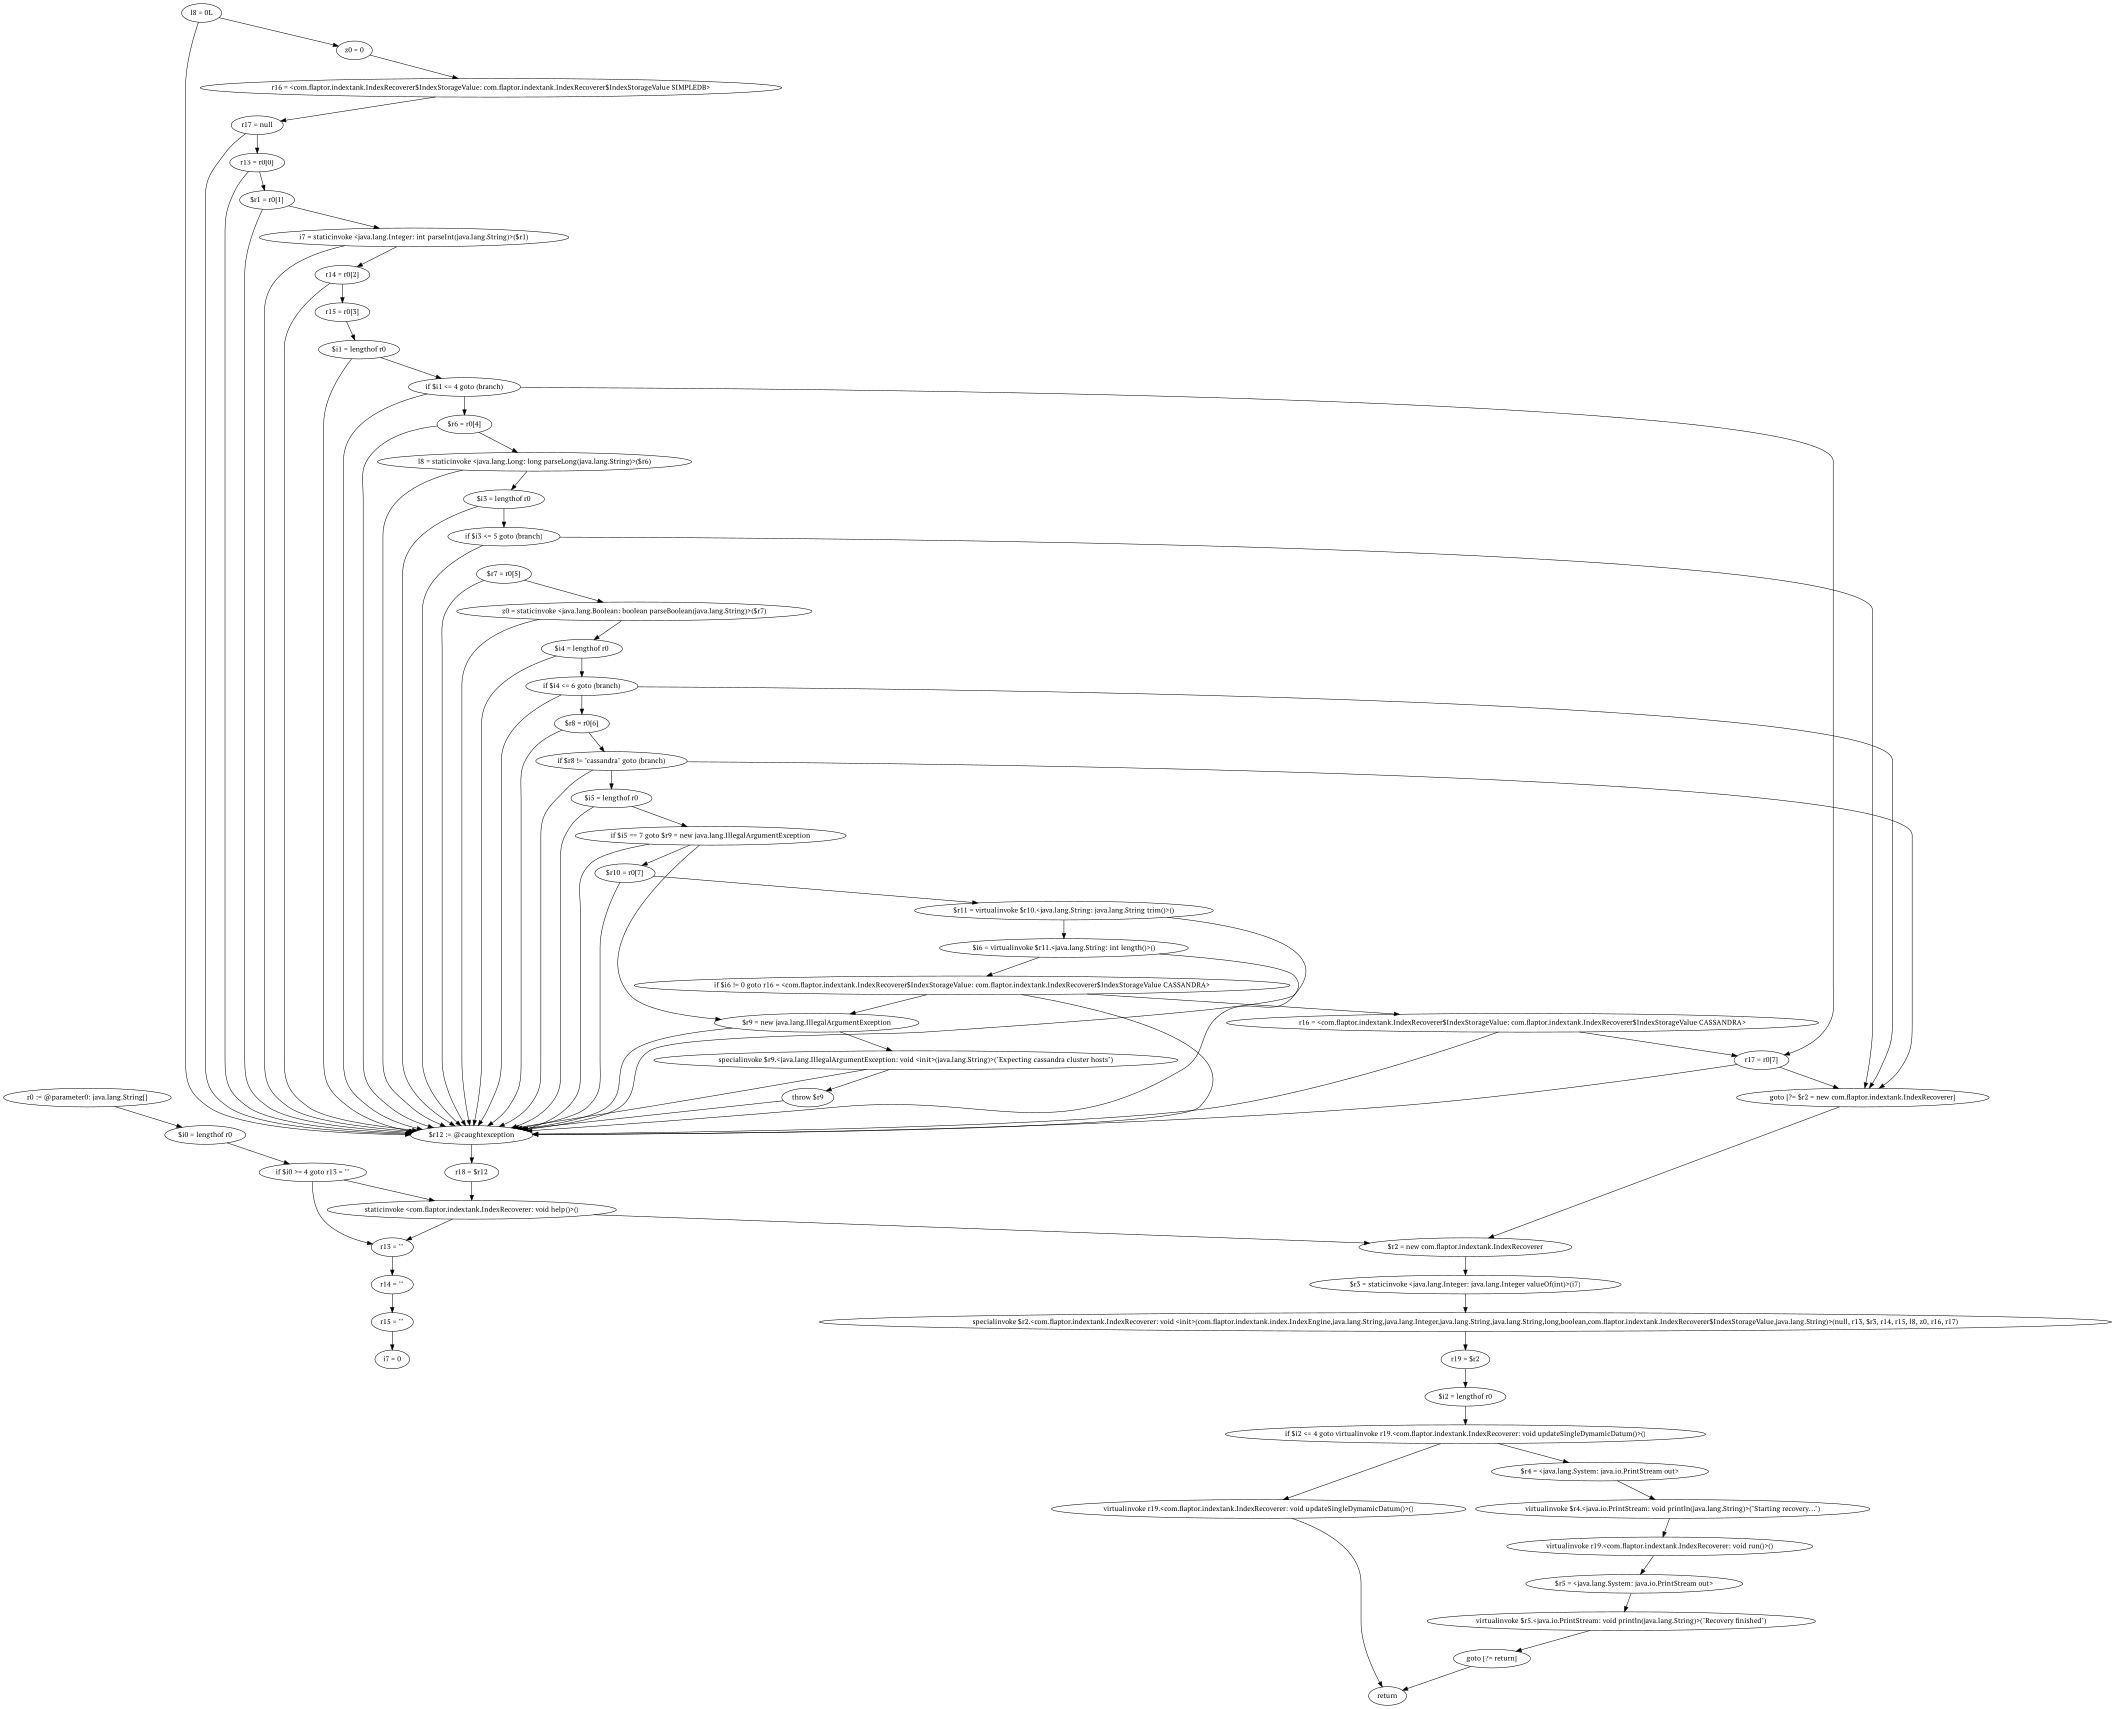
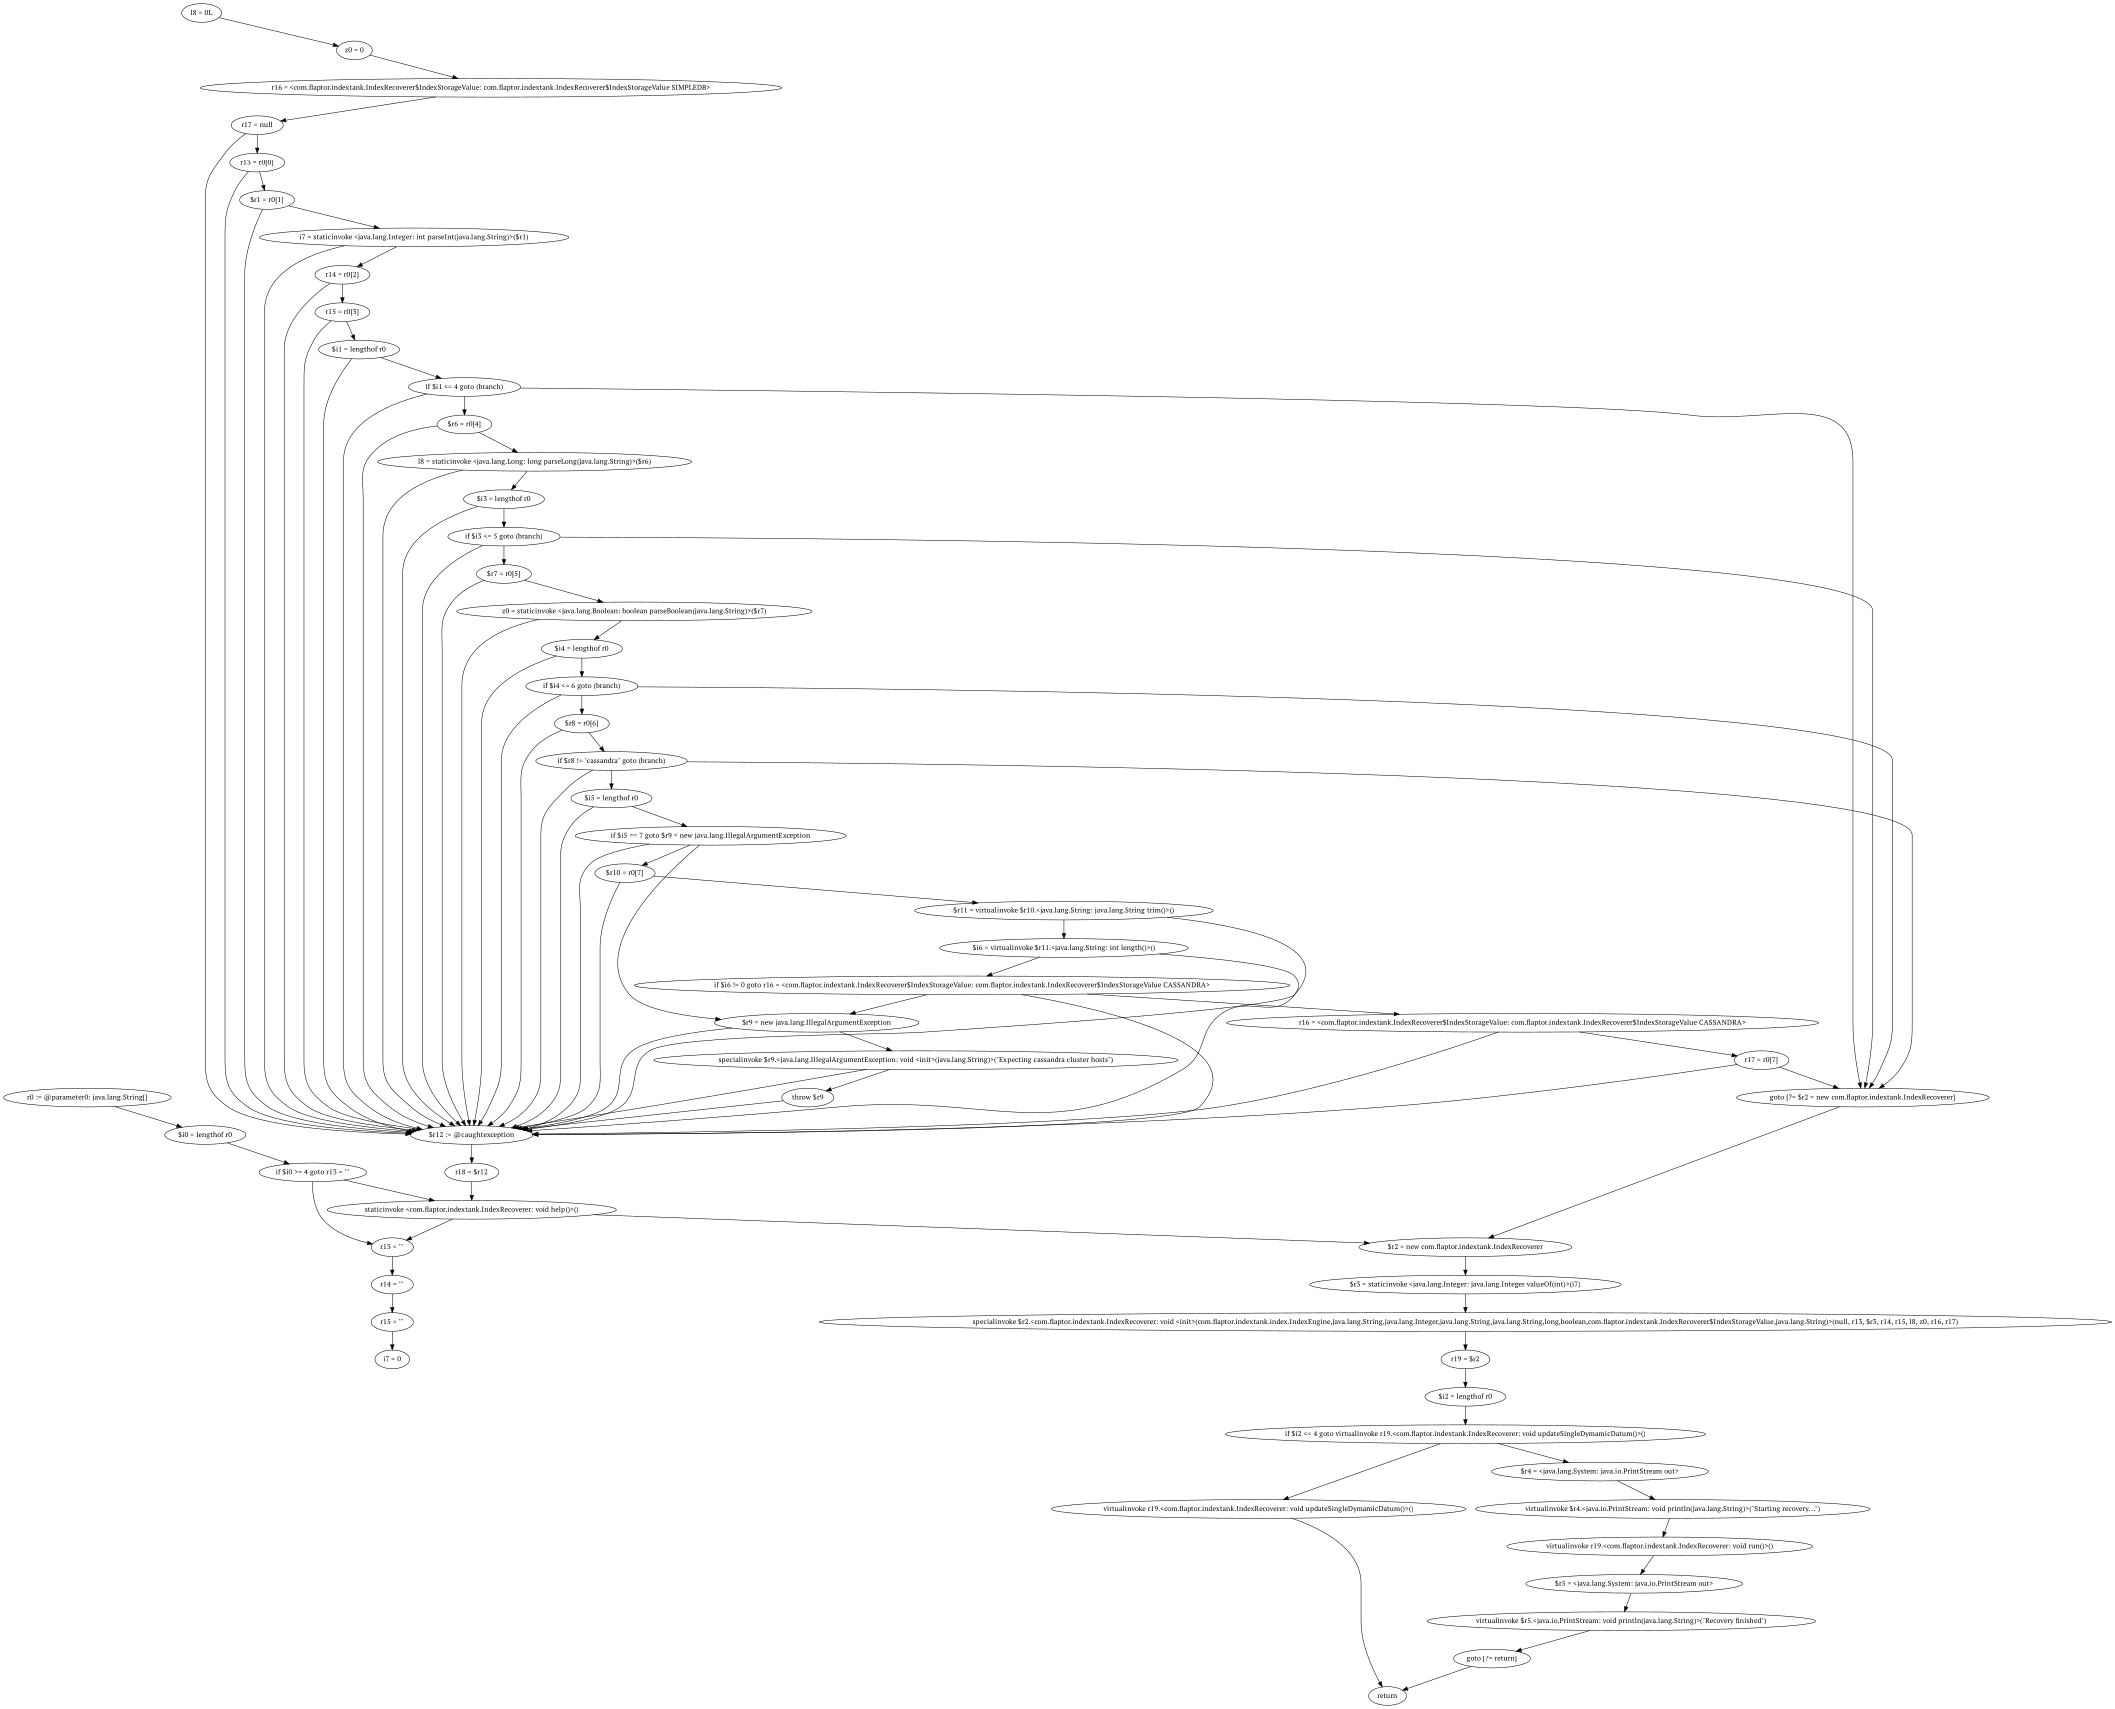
(1487, 409) -> (1512, 405)
none -> (504, 553)
(186, 668) -> (304, 760)
